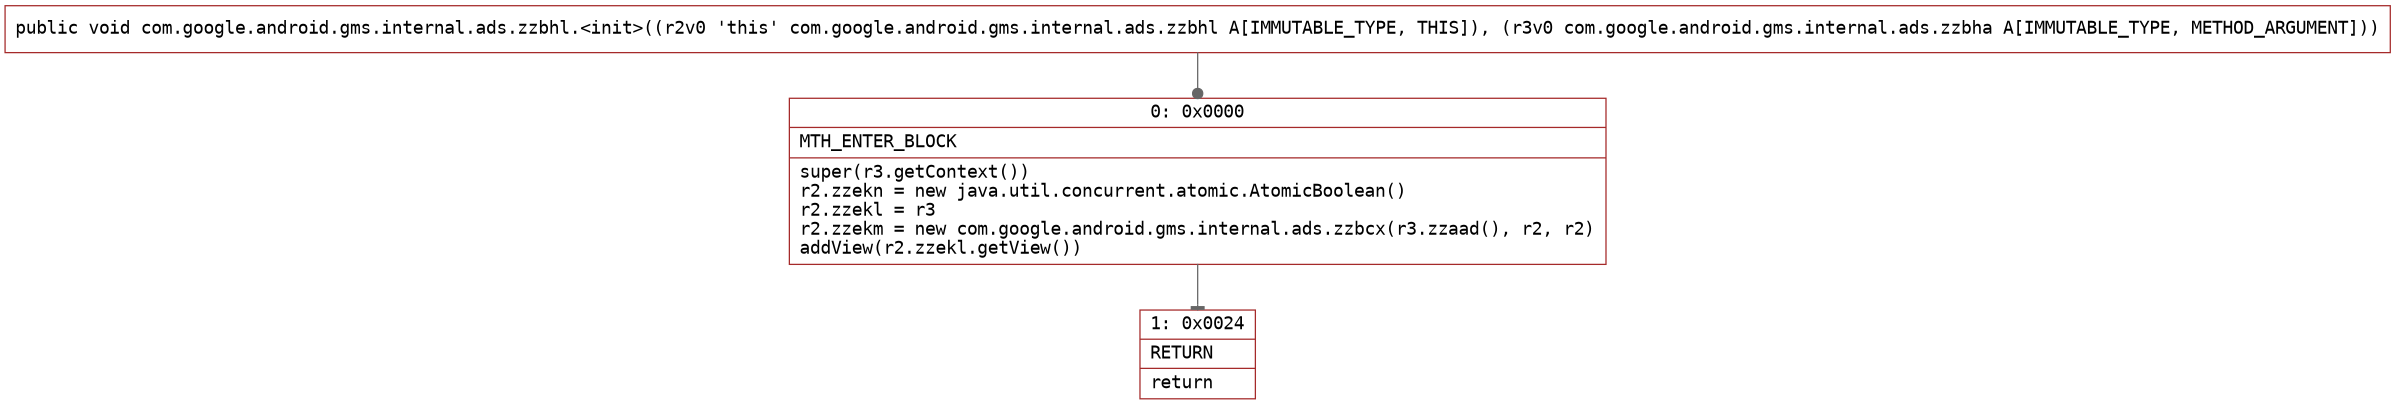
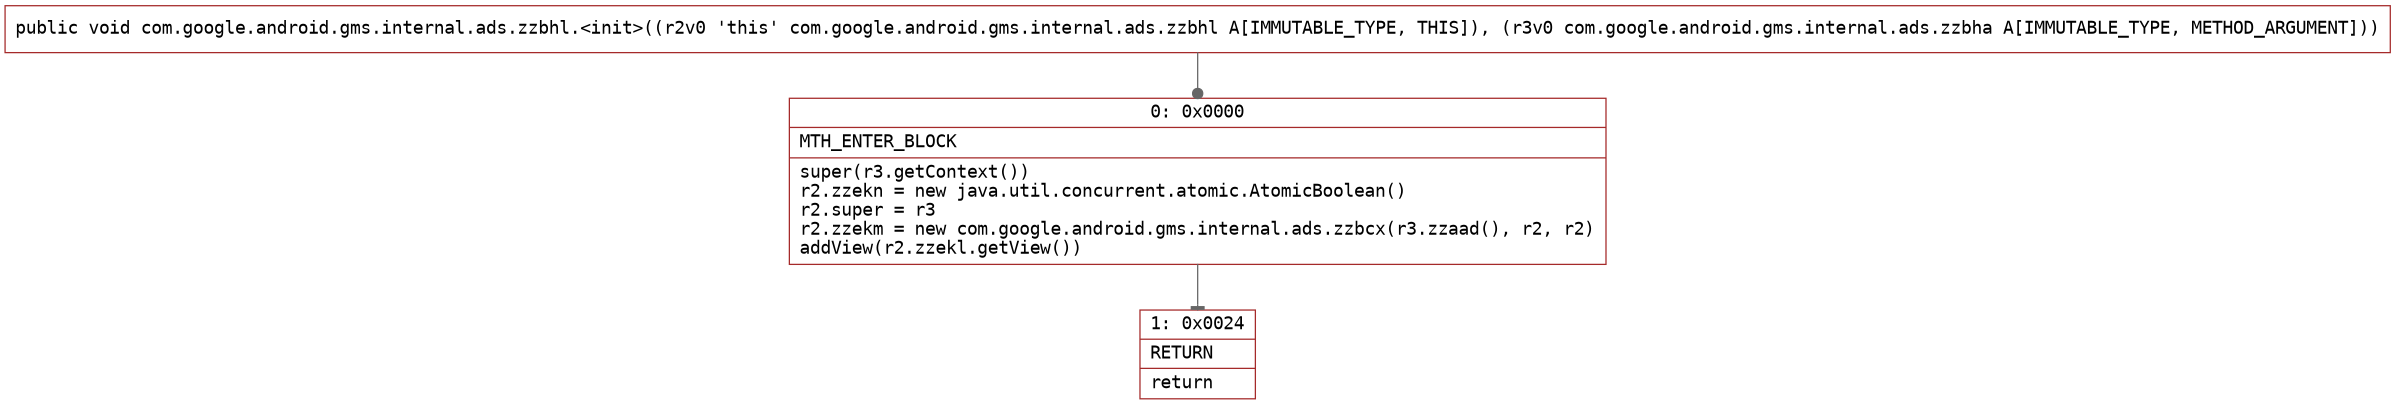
(868, 210) -> (868, 210)
